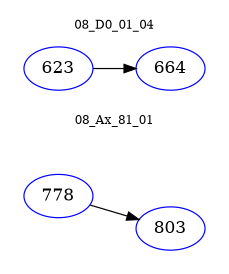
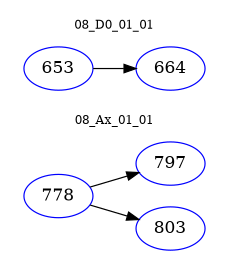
(114, 26) -> (114, 26)
(58, 69) -> (58, 69)
(114, 121) -> (114, 121)
none -> (171, 164)
